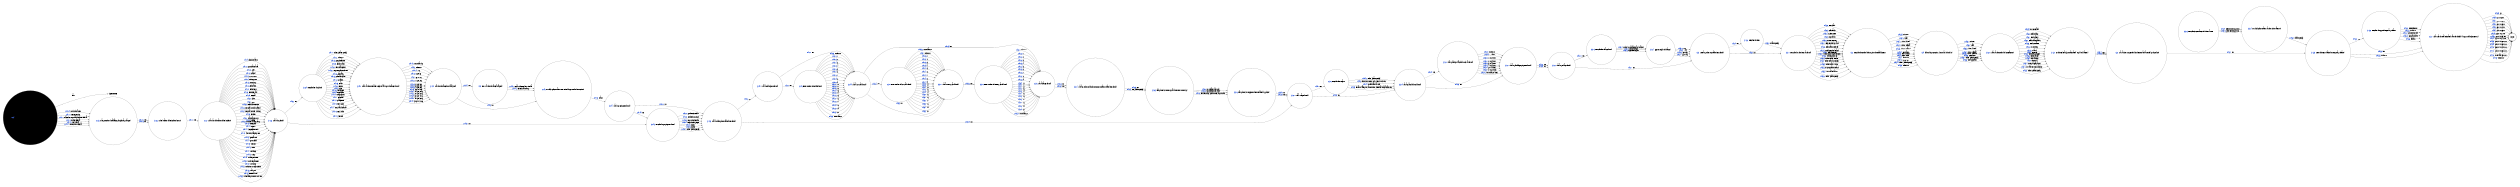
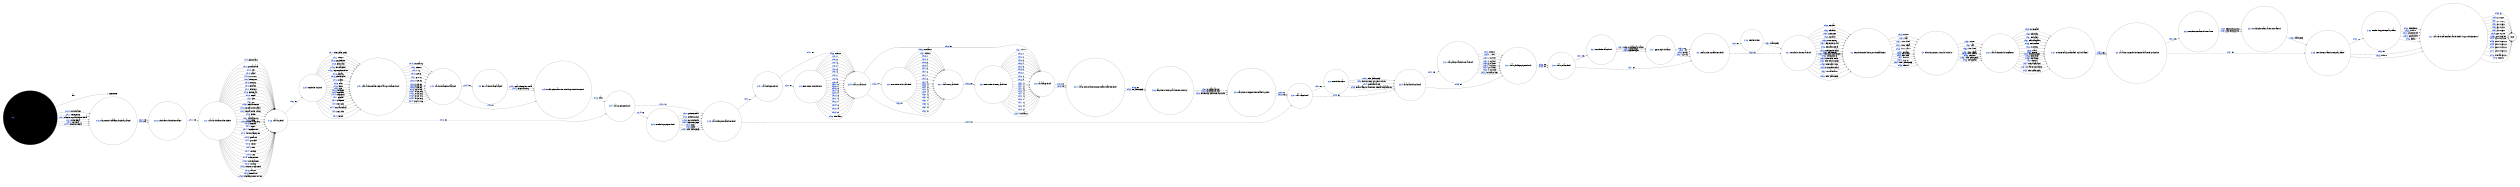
none -> (2172, 41)
(170, 121) -> (170, 121)
(466, 125) -> (447, 121)
